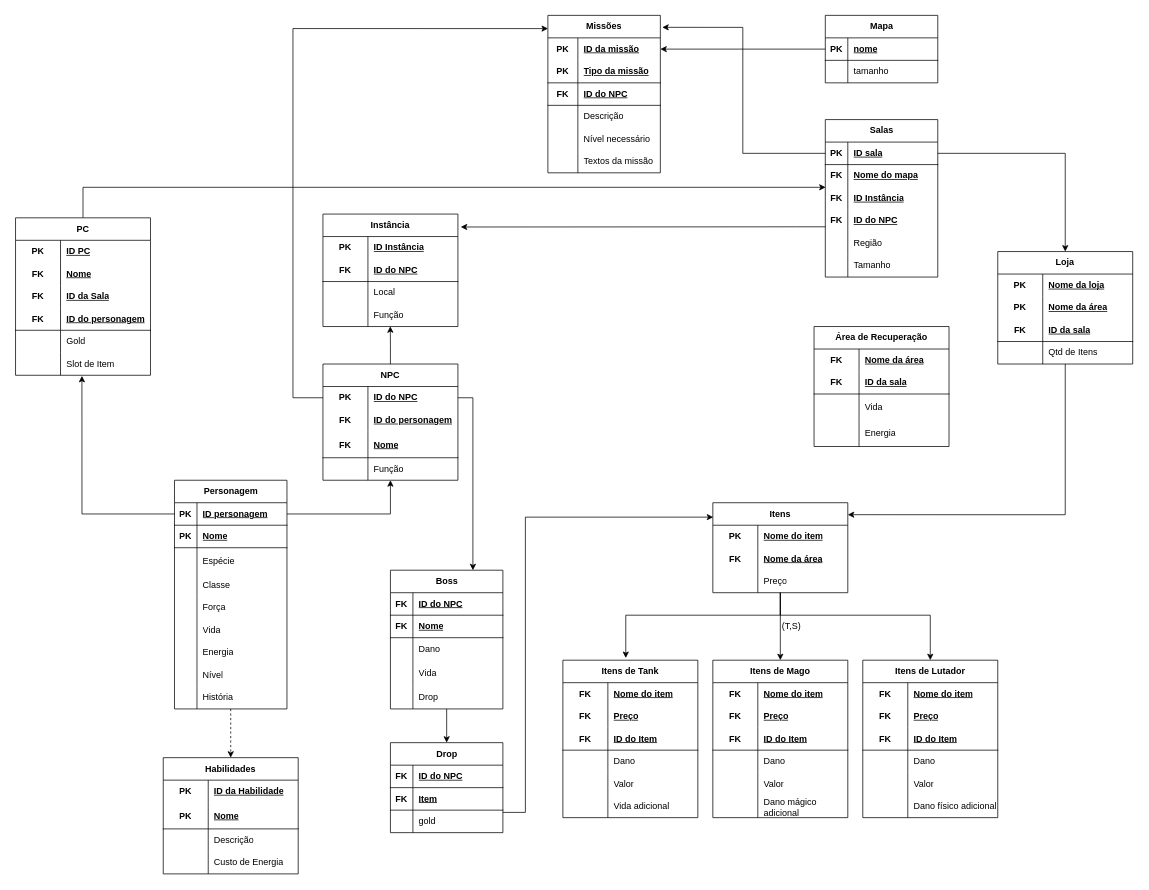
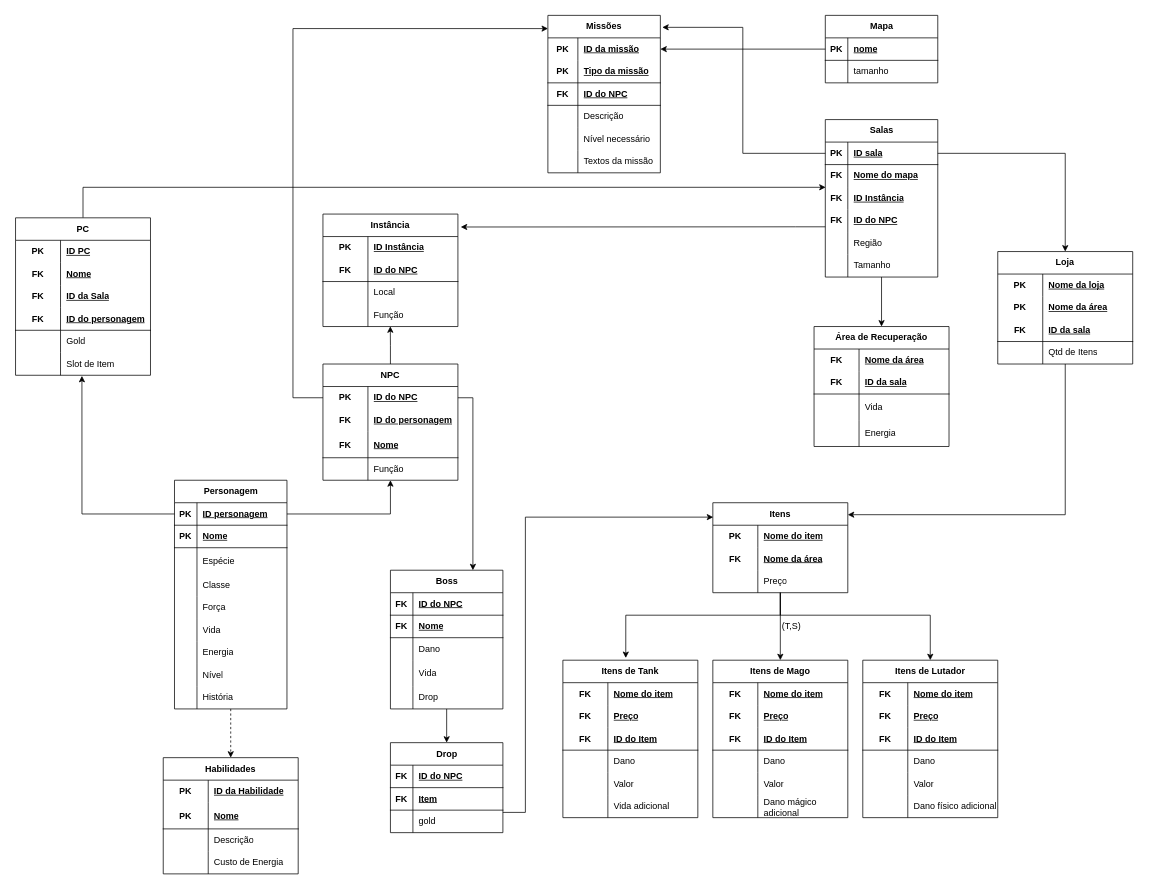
none -> (882, 301)
